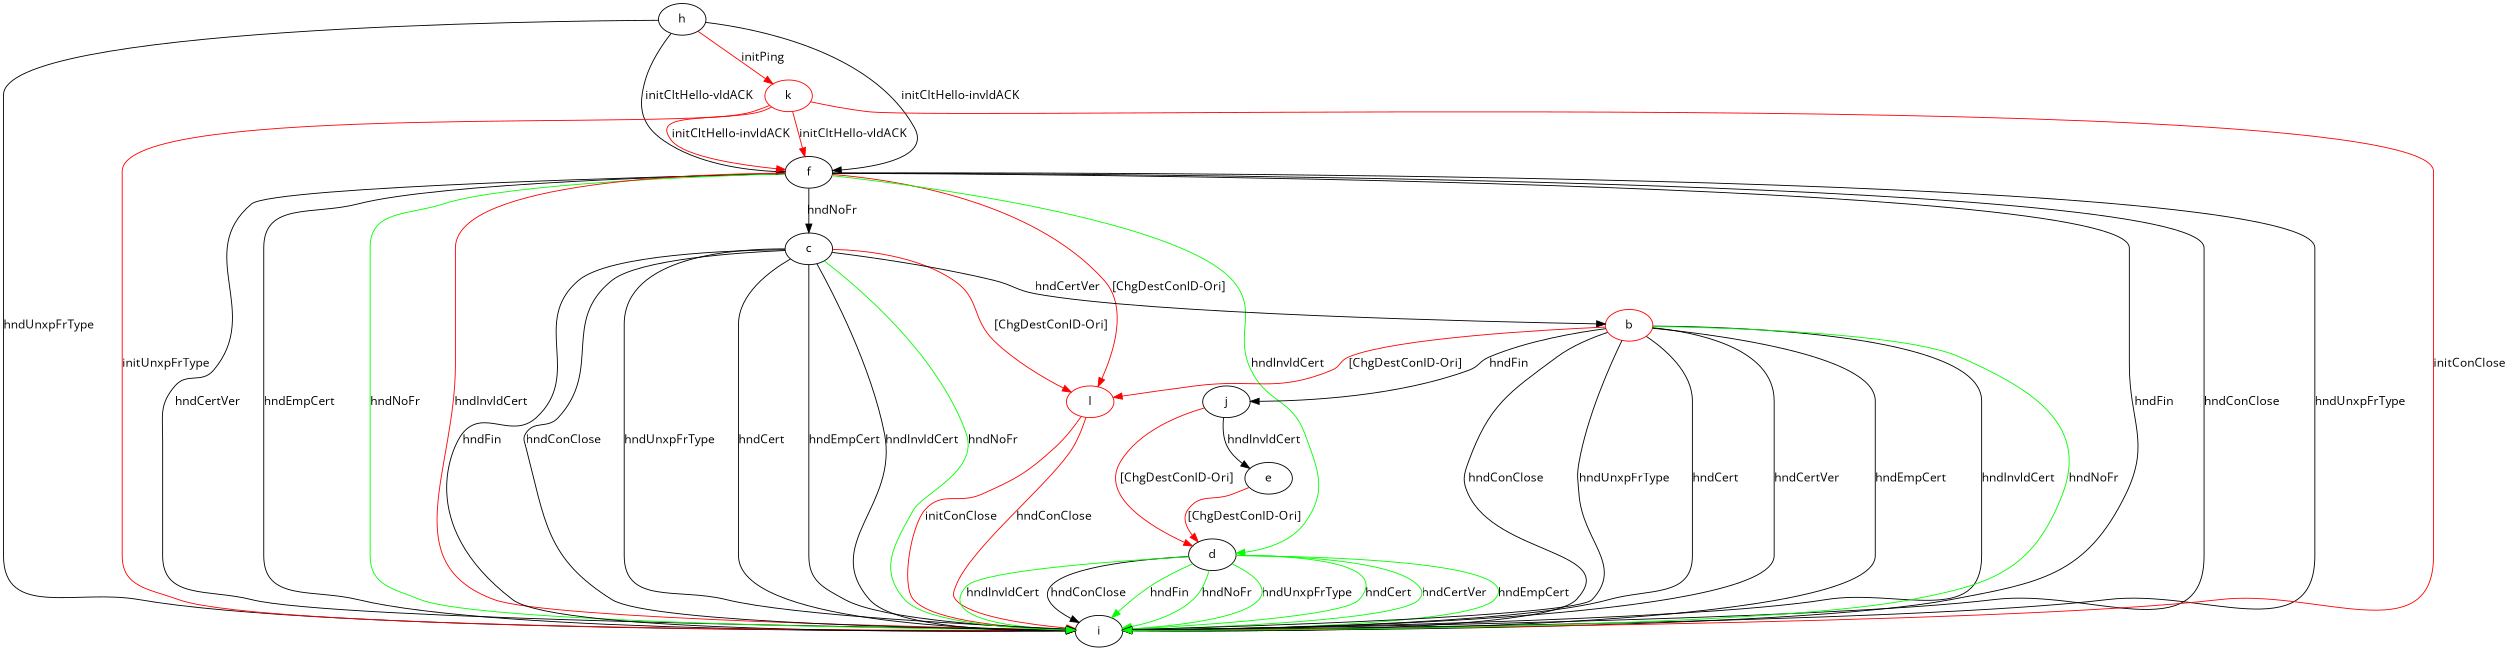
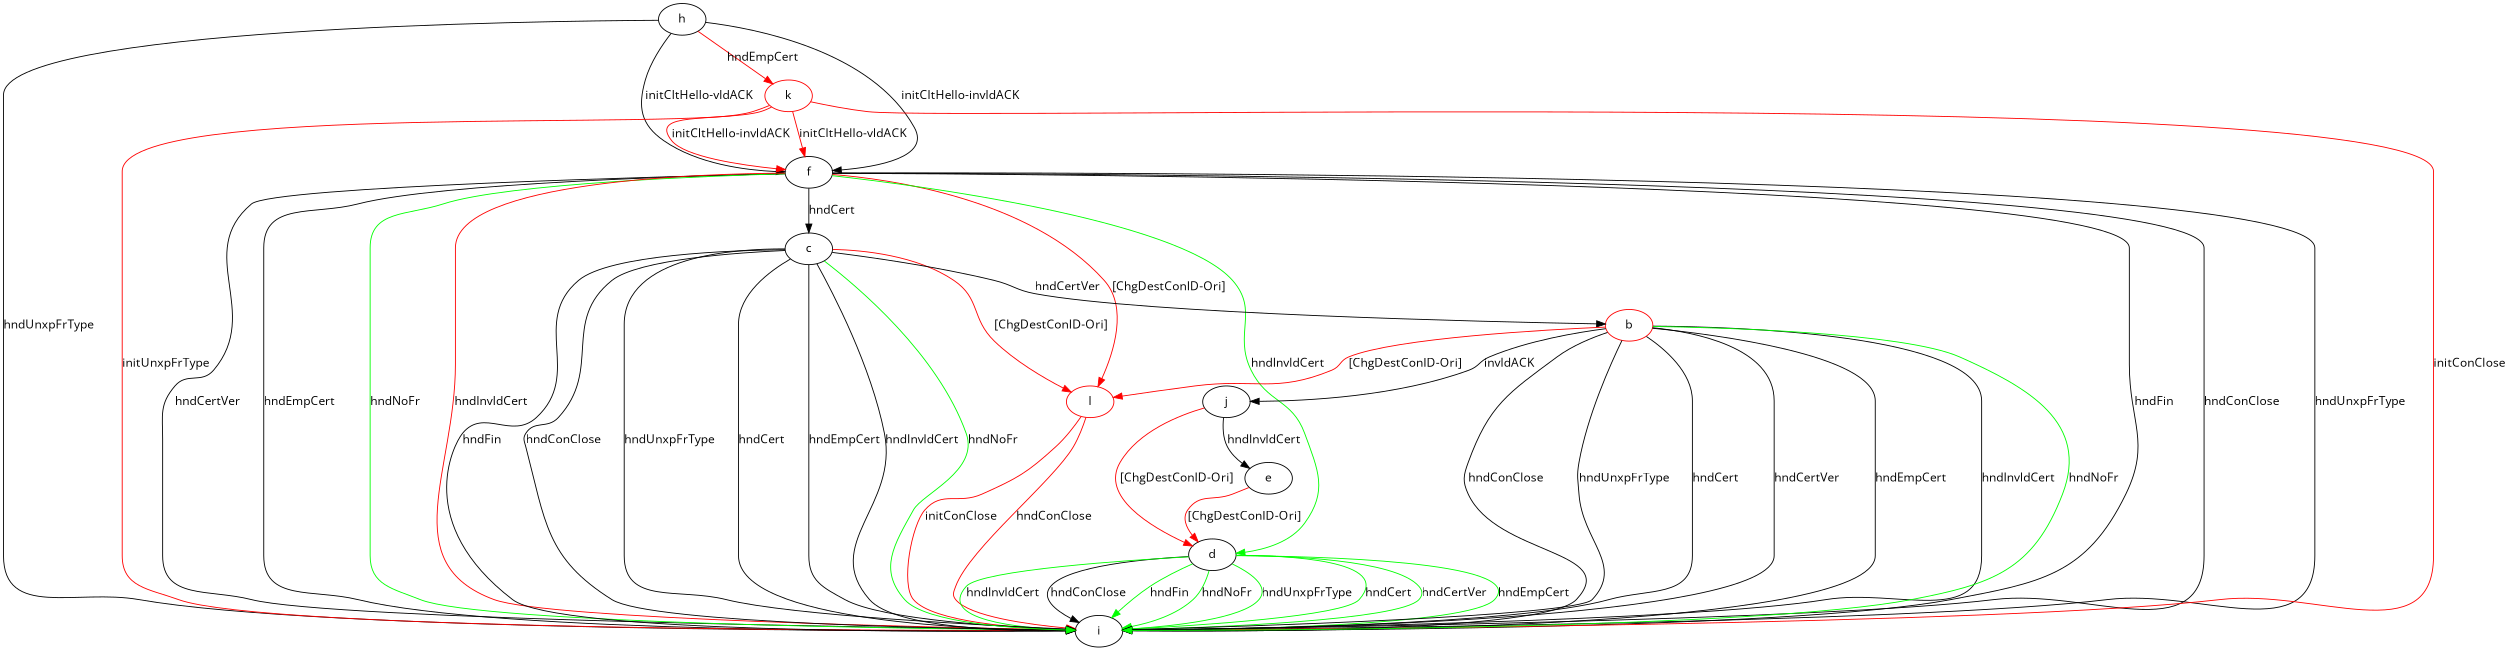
(764, 58) -> (764, 58)
(834, 211) -> (834, 211)
(1511, 364) -> (1511, 364)
